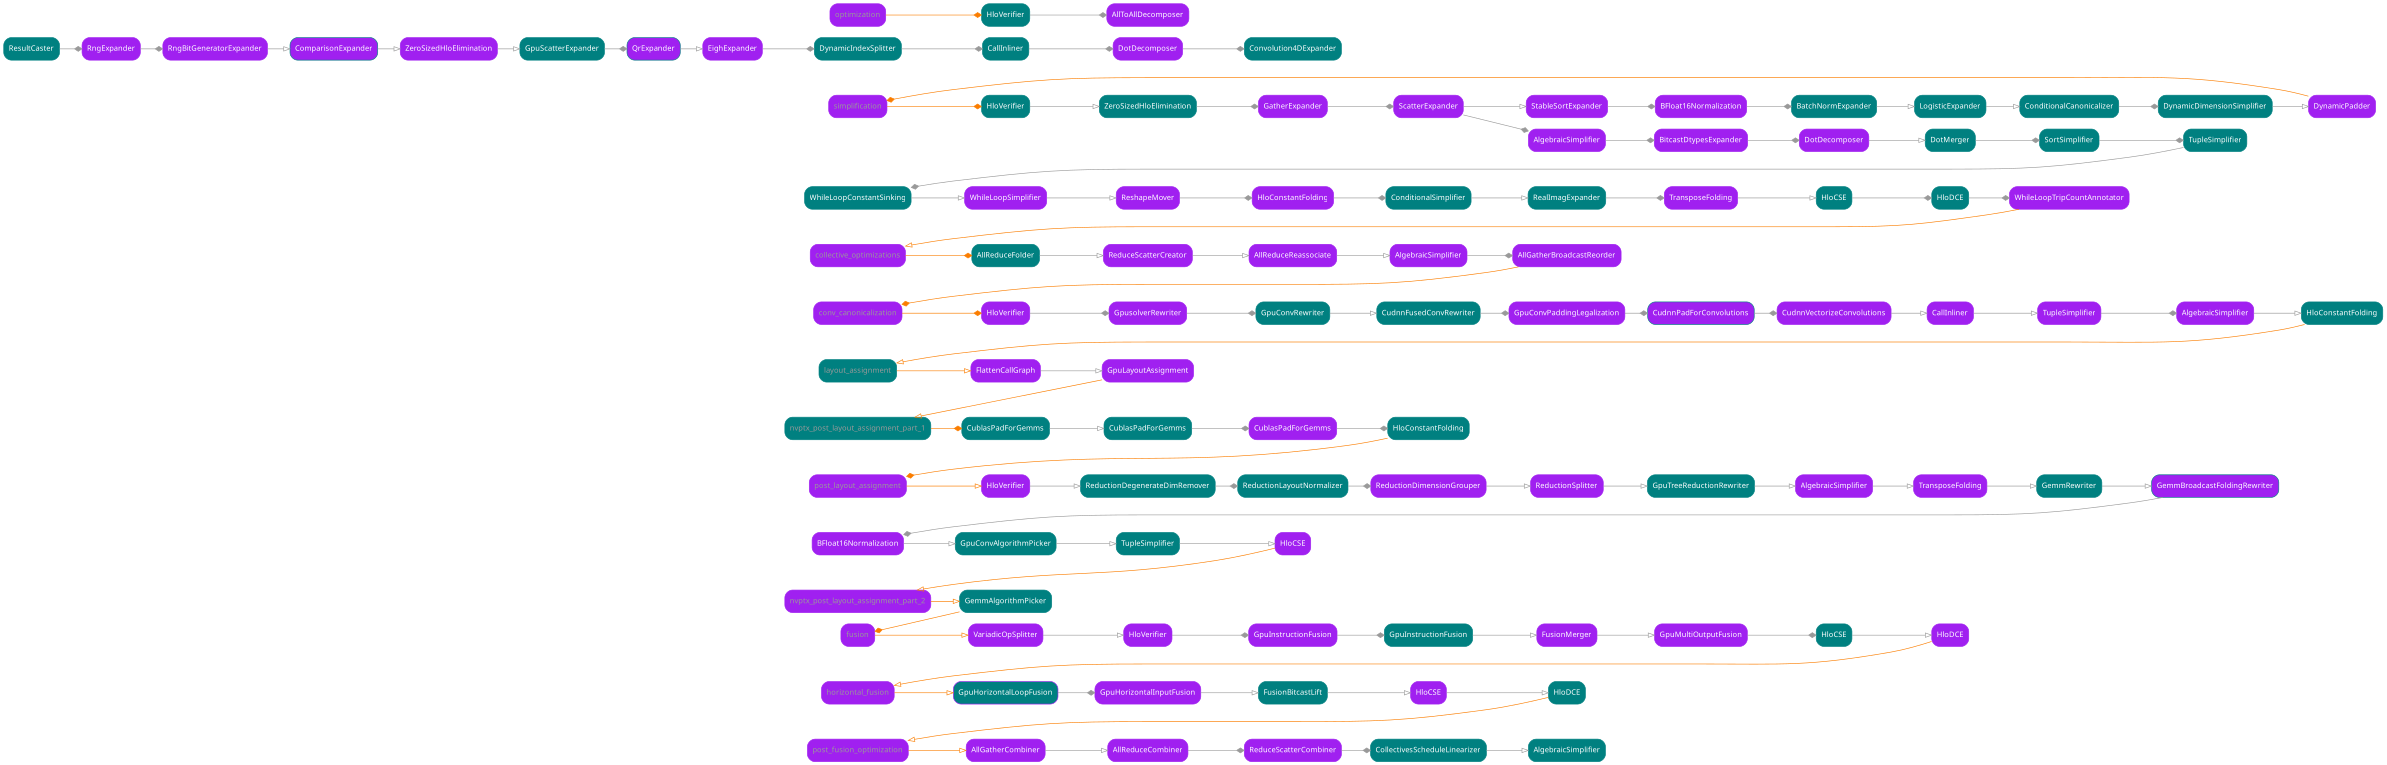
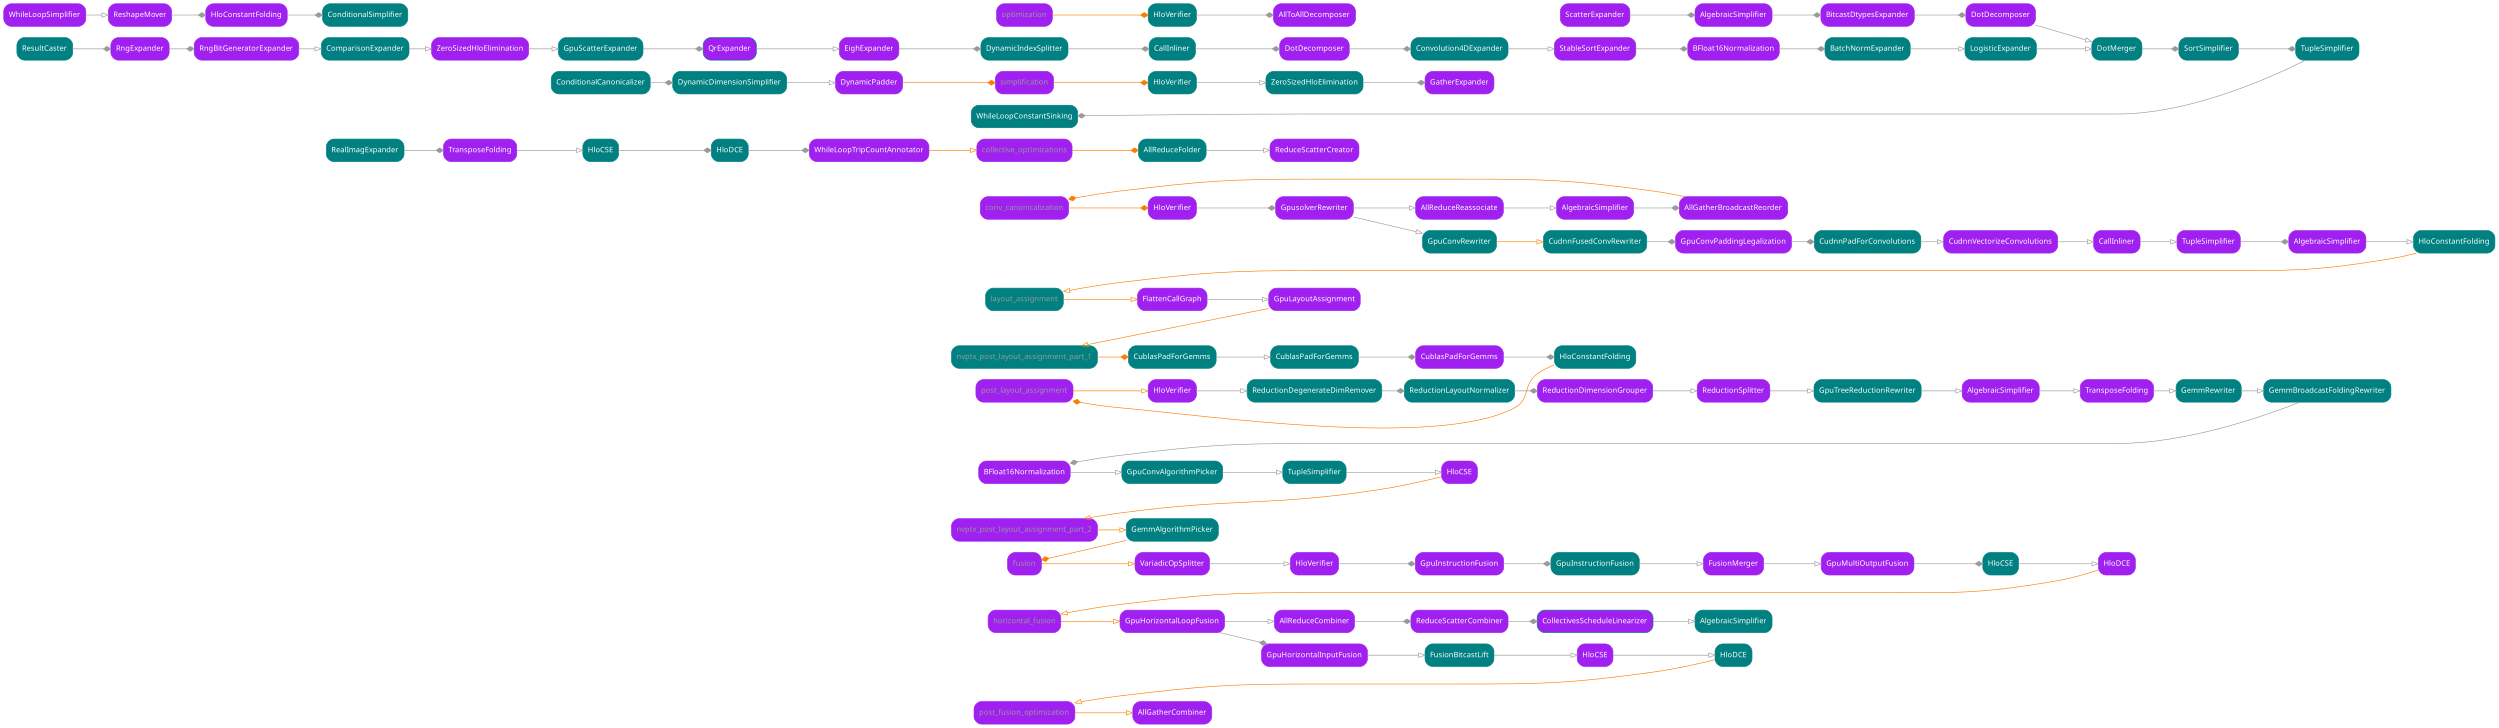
(334, 49) -> (365, 49)
(1357, 106) -> none
(1492, 106) -> (1528, 49)
(2000, 106) -> (2061, 49)
(935, 198) -> none
(1496, 198) -> none
(1217, 256) -> (1381, 208)
(1217, 313) -> (1385, 224)
(1350, 313) -> (1517, 242)
(1701, 313) -> (1868, 242)
(1762, 313) -> (1929, 242)
(2215, 486) -> (2327, 391)
(1006, 693) -> (1172, 621)
(1073, 750) -> (1246, 621)
(1428, 750) -> (1595, 621)
